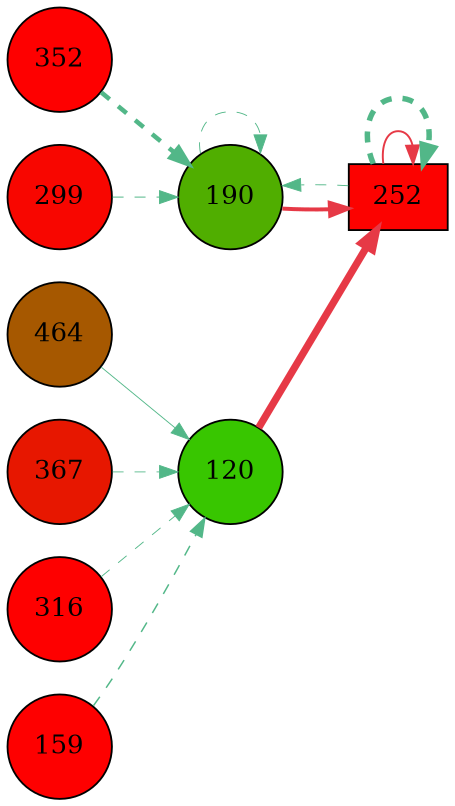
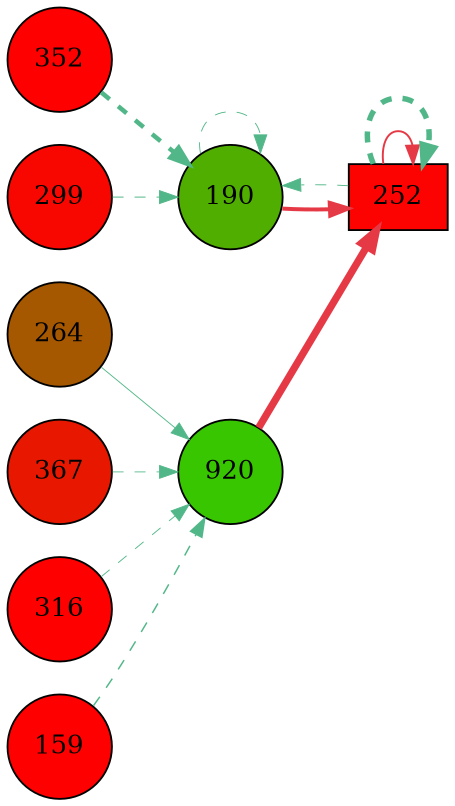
(60, 334) -> (60, 334)
(230, 472) -> (230, 472)
